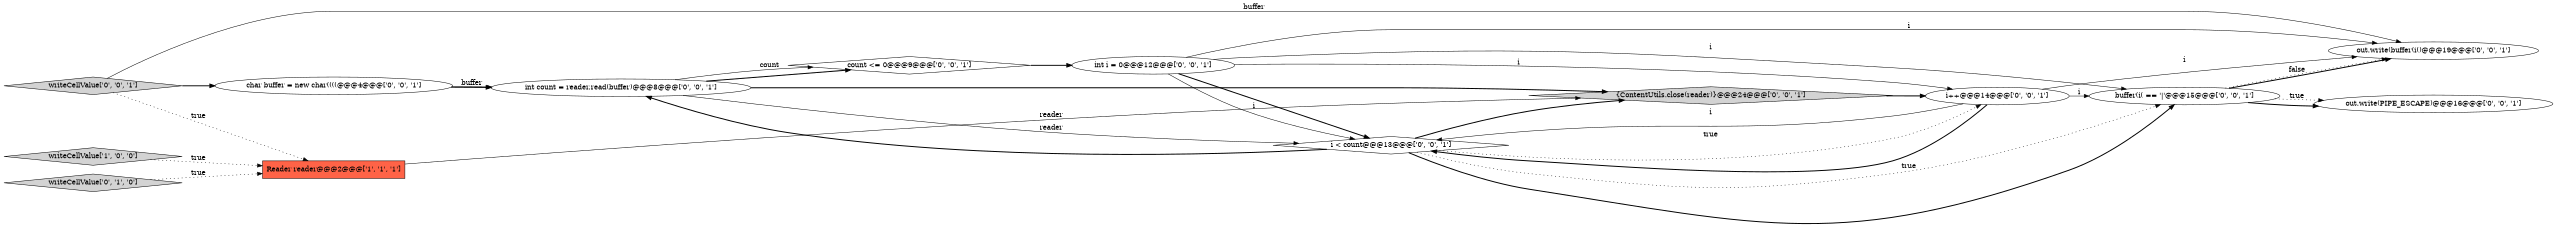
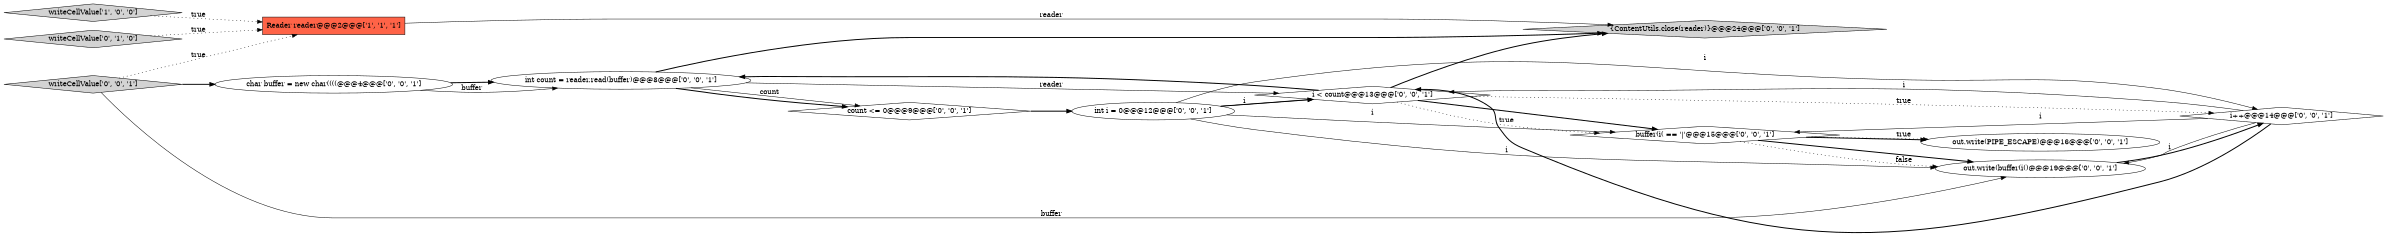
(1903, 96) -> (2189, 148)
(1997, 96) -> (2282, 116)
(2184, 96) -> (1705, 135)
